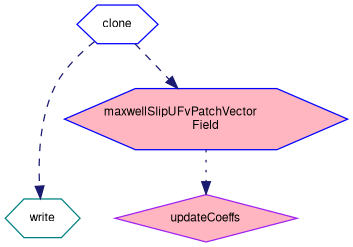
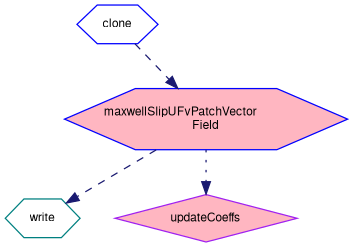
(48, 106) -> (117, 173)
